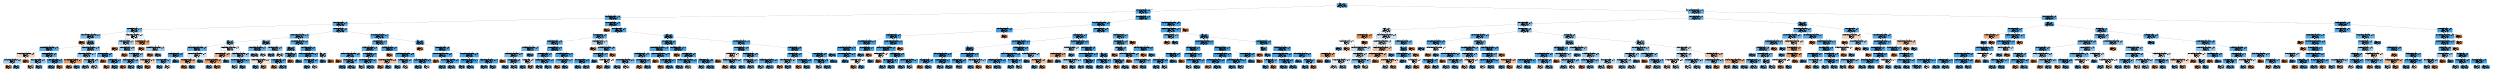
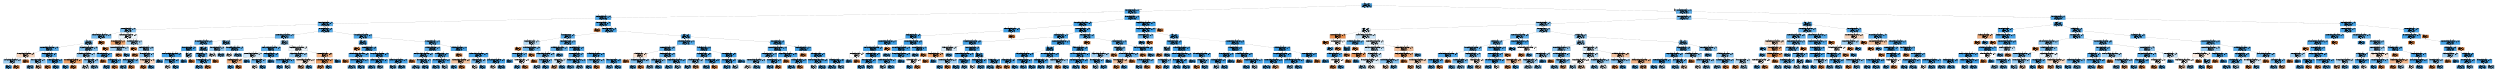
(2151, 43) -> none
none -> (1041, 67)
(1917, 67) -> (1932, 67)
